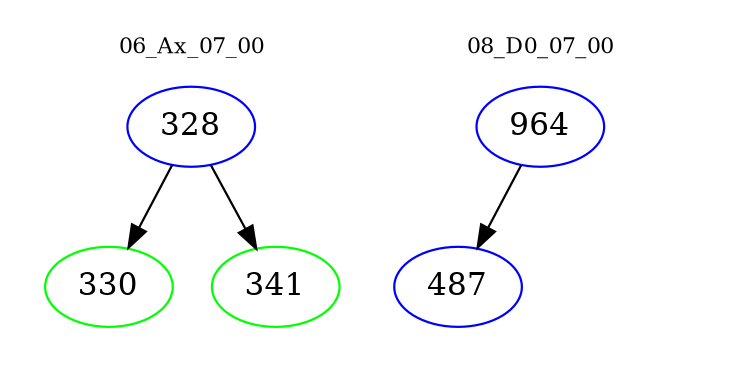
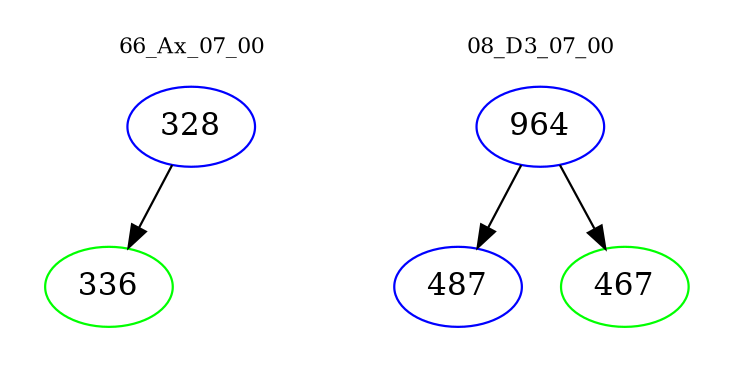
(192, 48) -> (192, 48)
(541, 48) -> (541, 48)
(109, 287) -> (109, 287)
(276, 287) -> none
none -> (625, 287)
